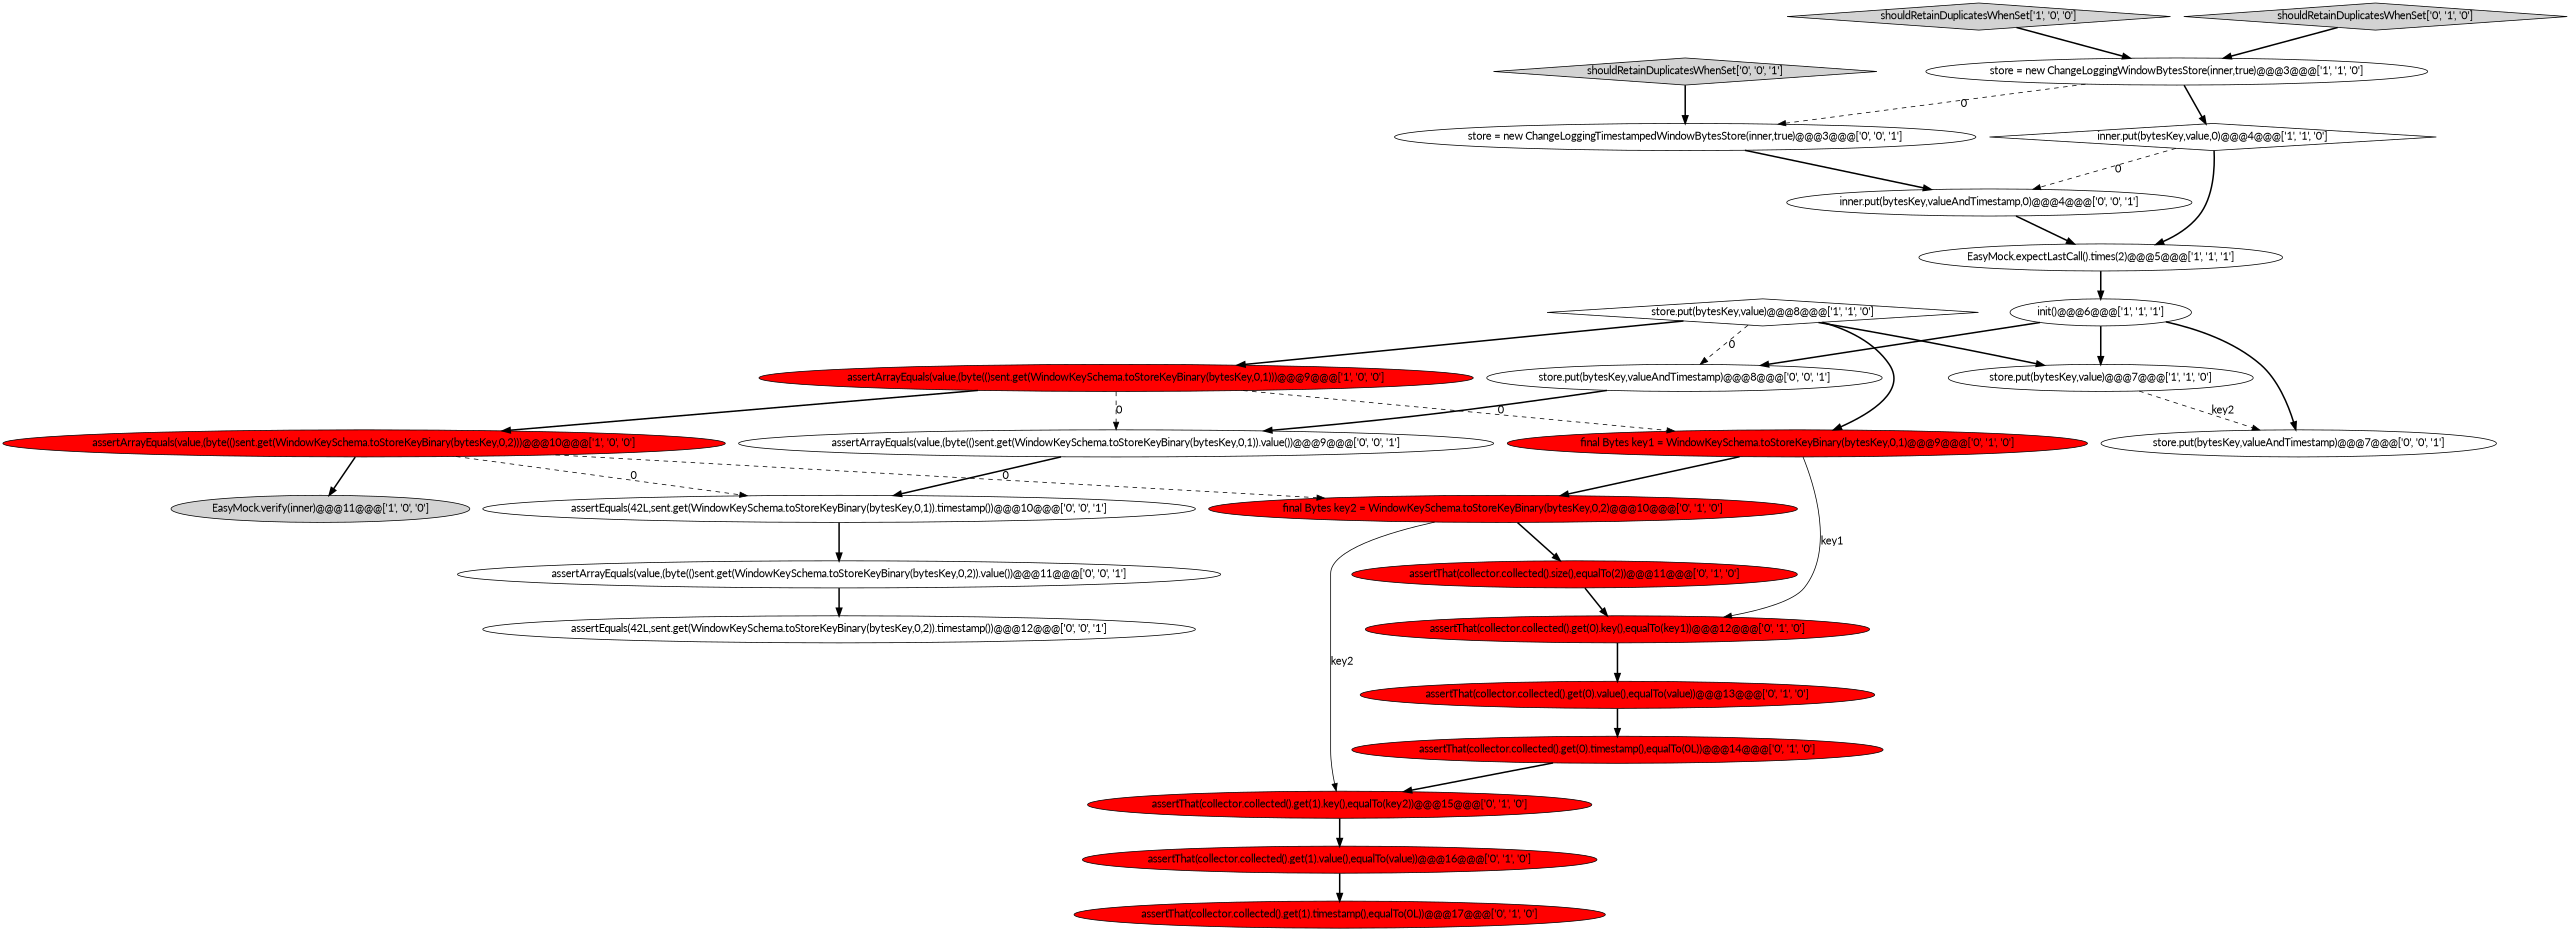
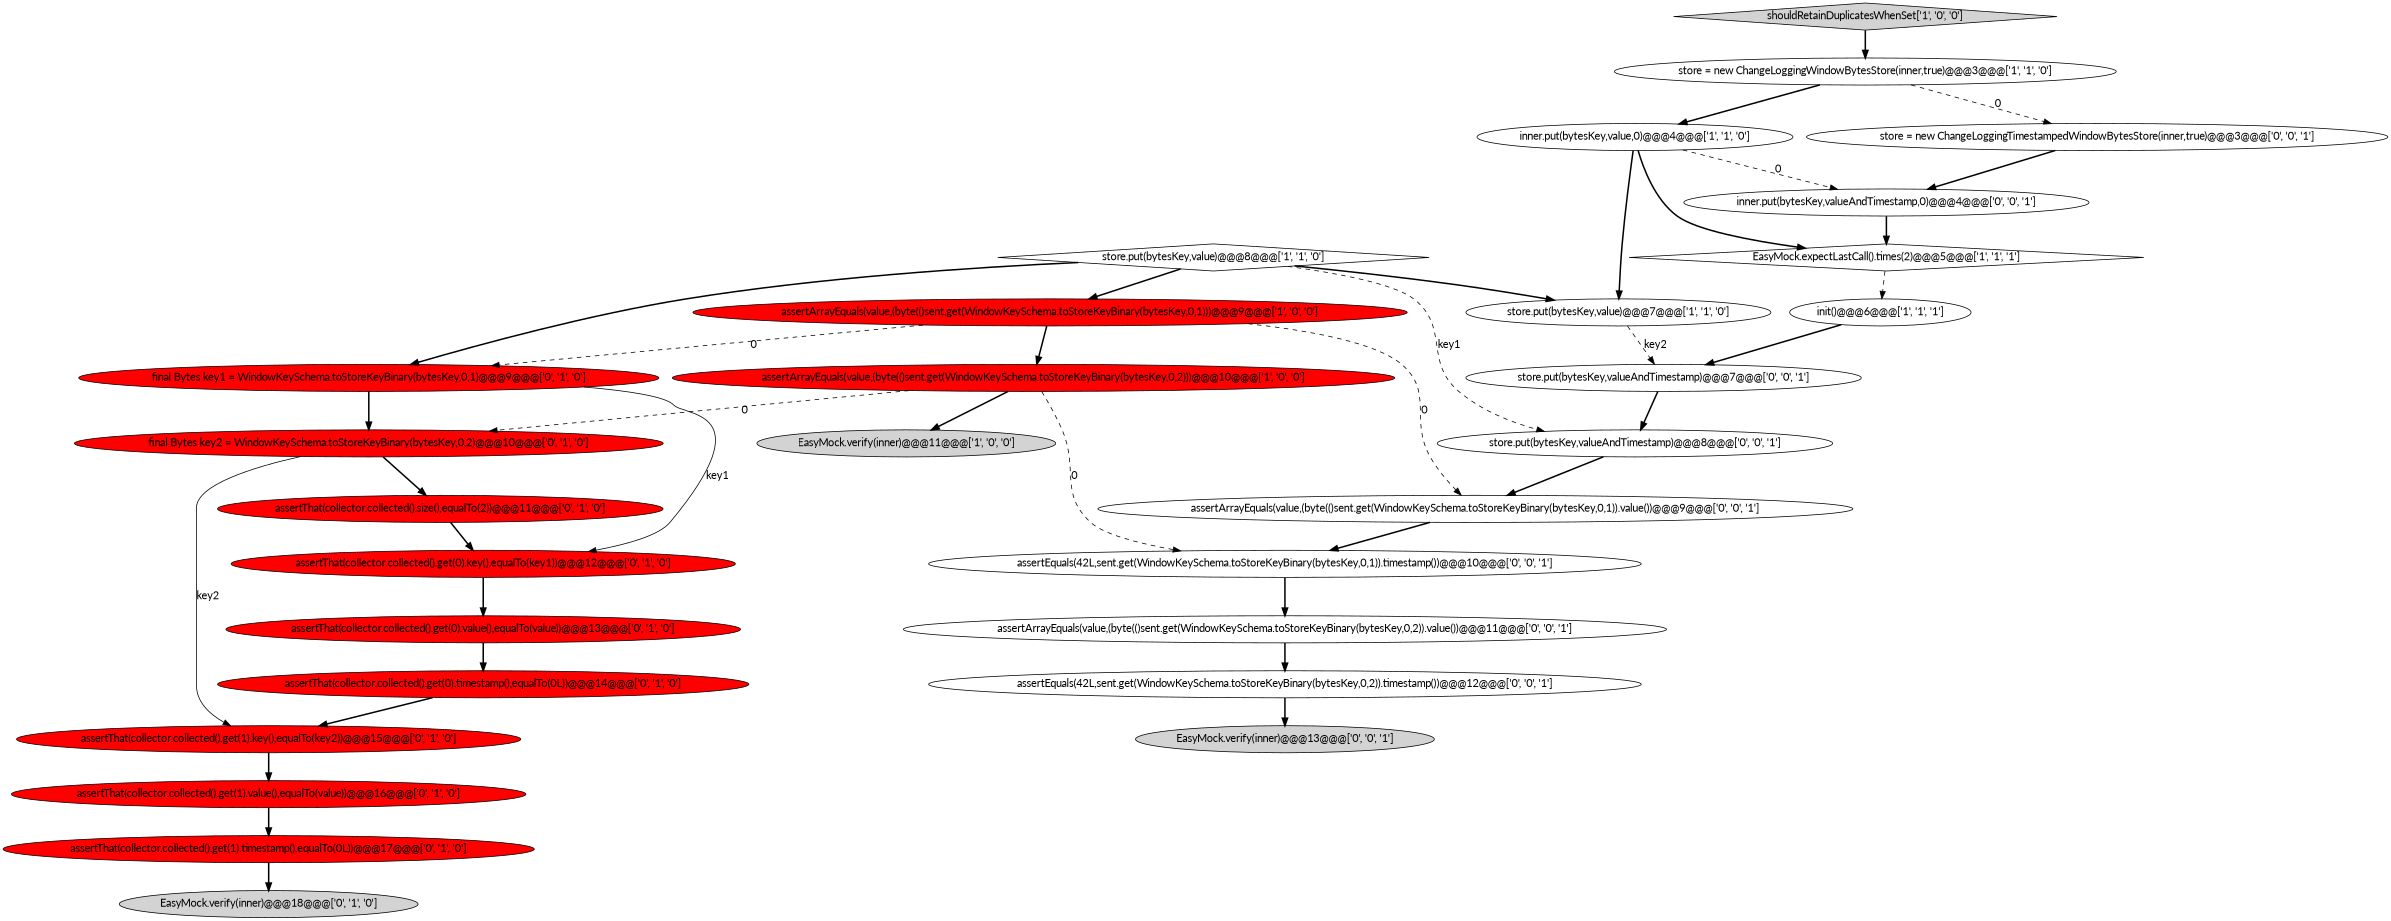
(2376, 17) -> none
(1685, 72) -> none
(2213, 137) -> (1635, 137)
(2101, 257) -> (1886, 257)
(2101, 281) -> (1884, 281)
(2101, 341) -> (1624, 221)
(1904, 343) -> (1651, 407)
(1732, 345) -> (1449, 345)
none -> (1285, 739)
none -> (269, 904)
